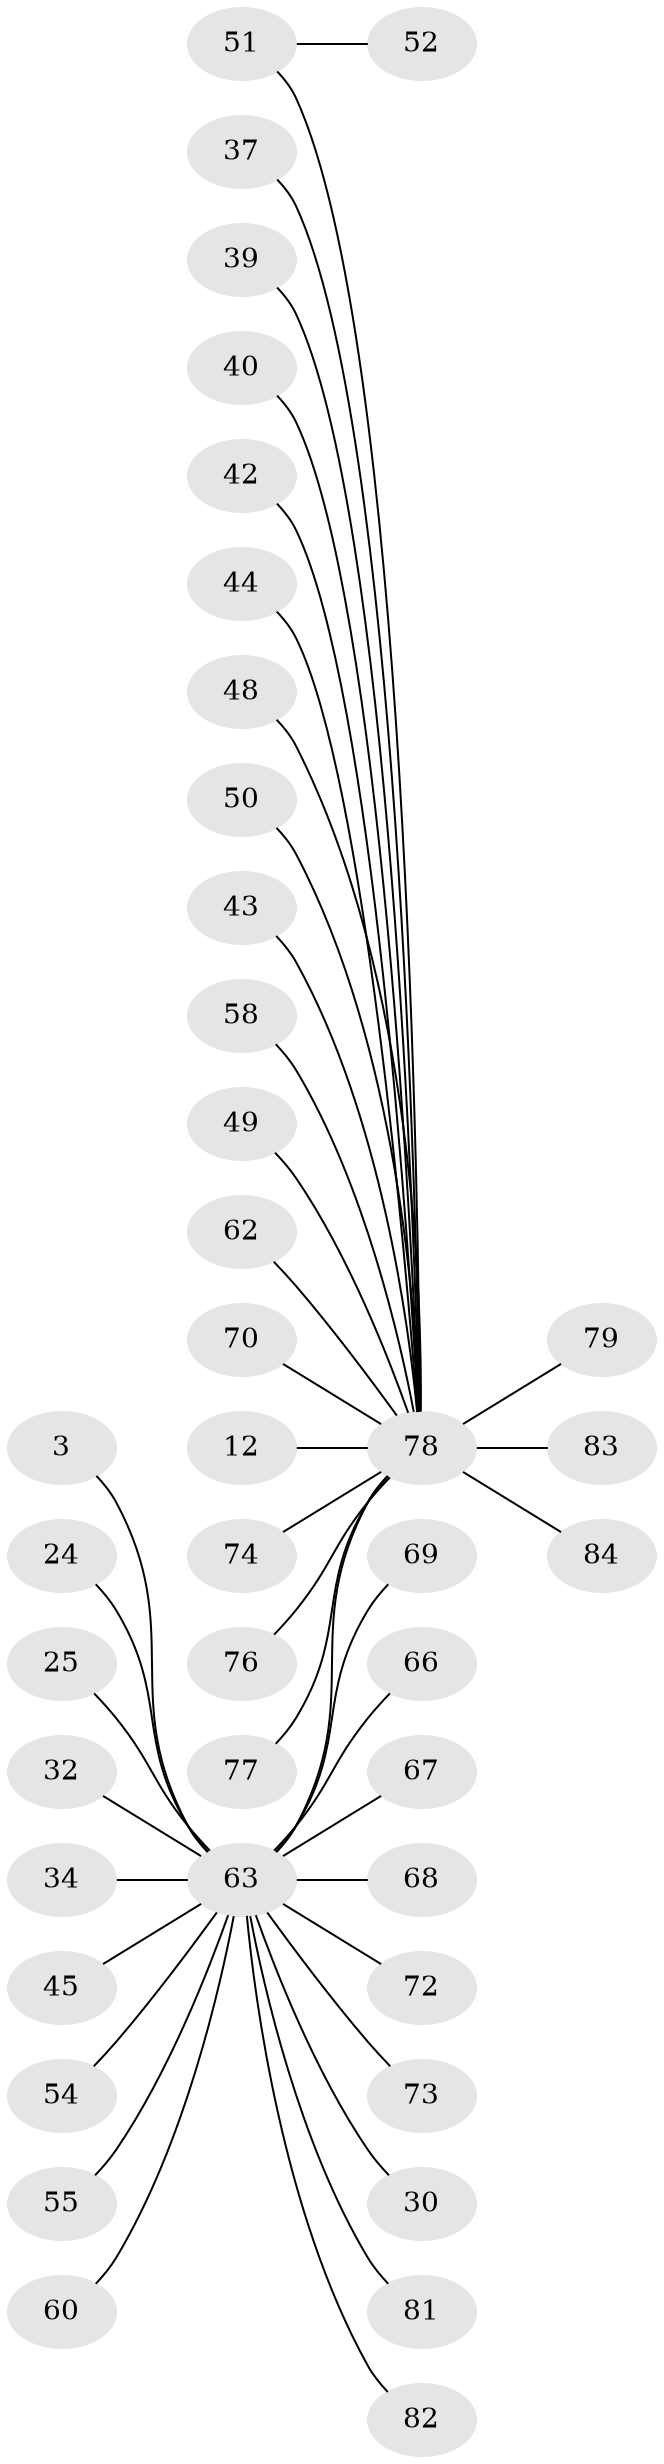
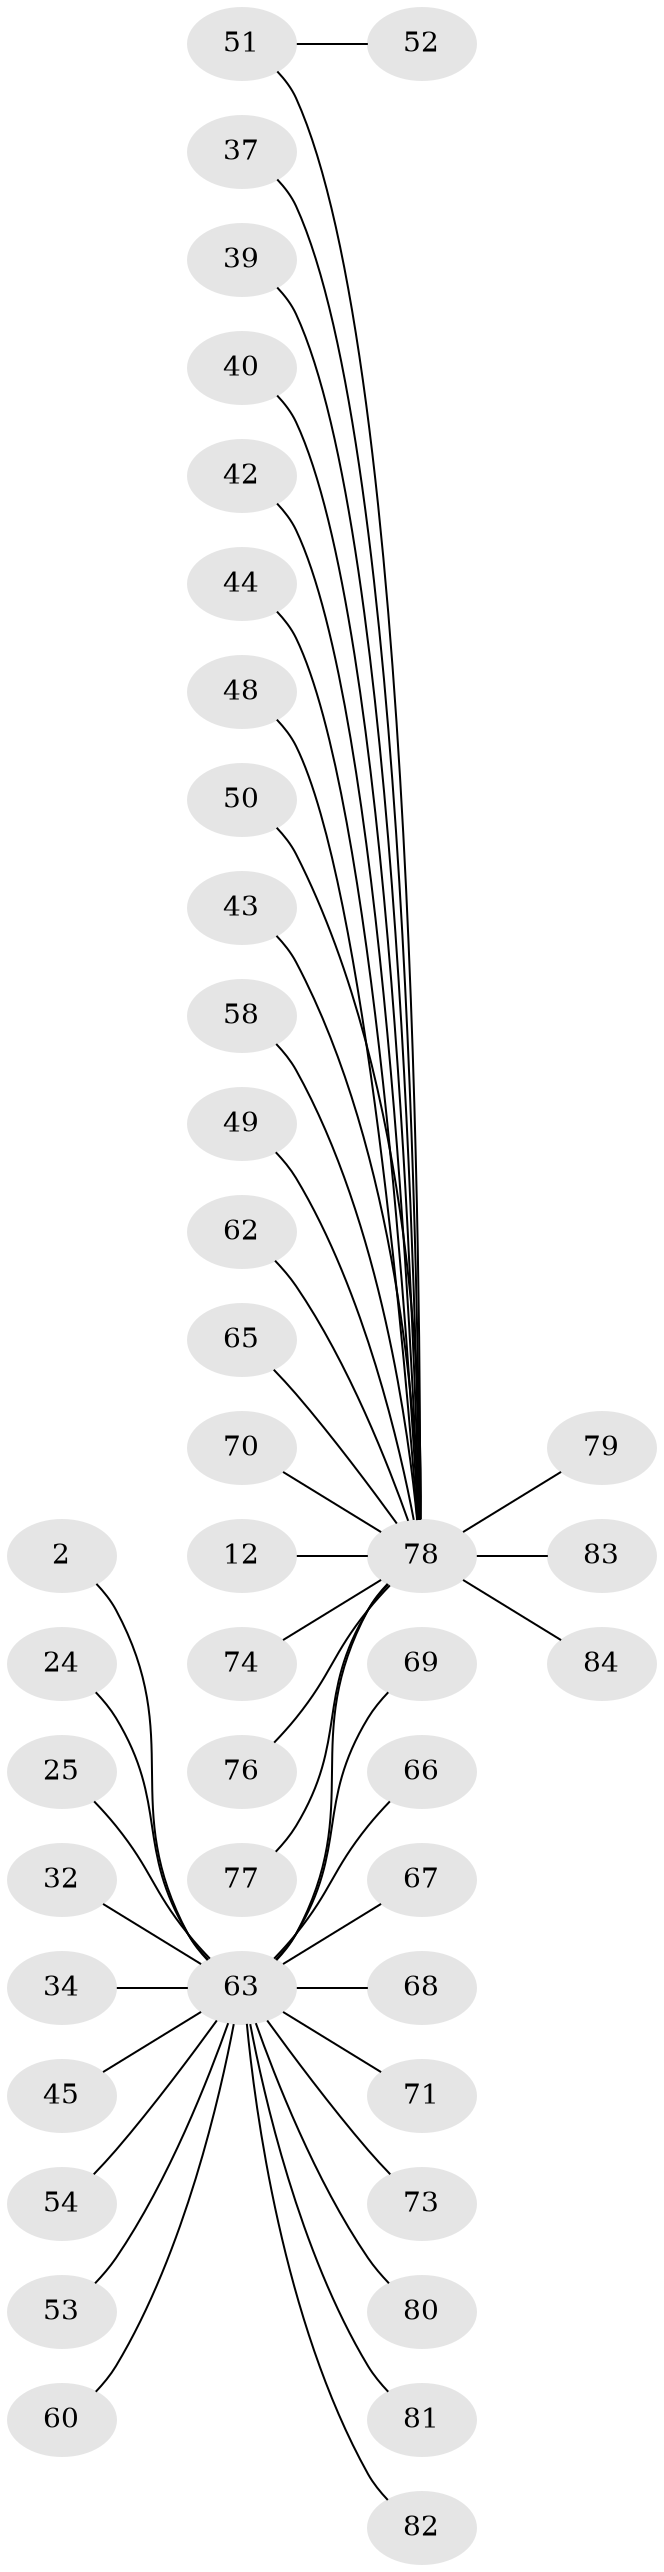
none -> (242, 1340)
(62, 1448) -> (62, 1556)
(422, 1988) -> (422, 2096)
(62, 2204) -> (62, 2312)
(422, 2204) -> (422, 2312)
